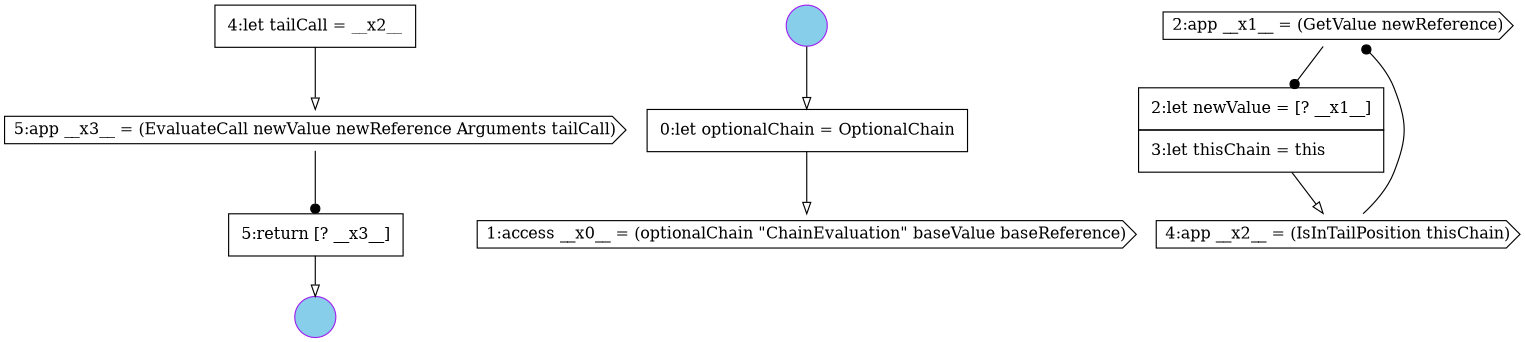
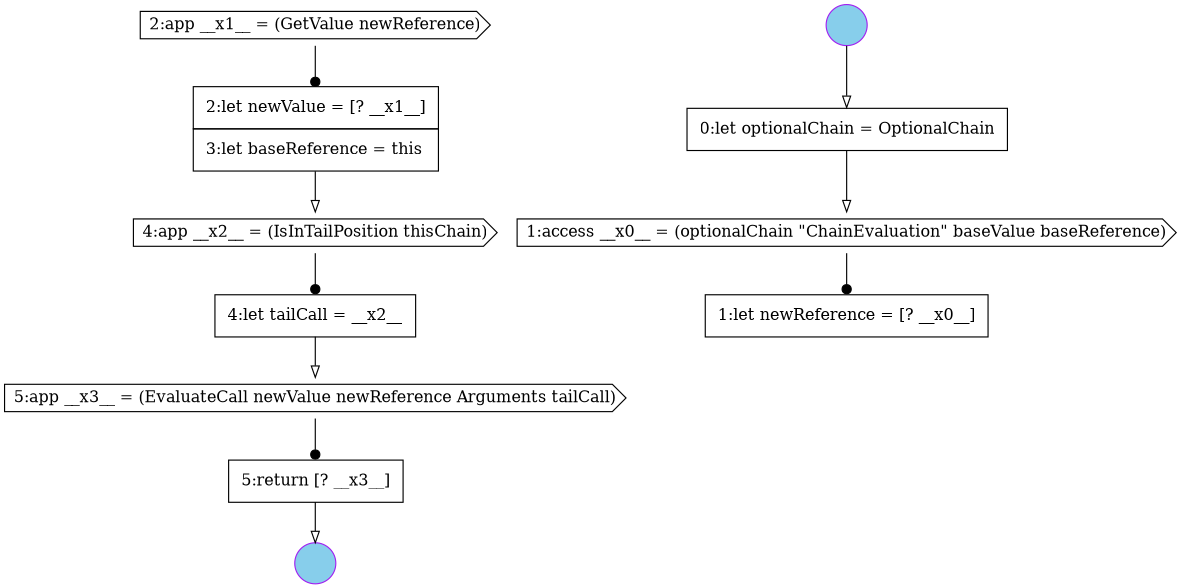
(1404, 135) -> (315, 269)
(1239, 151) -> (314, 149)
none -> (847, 315)
